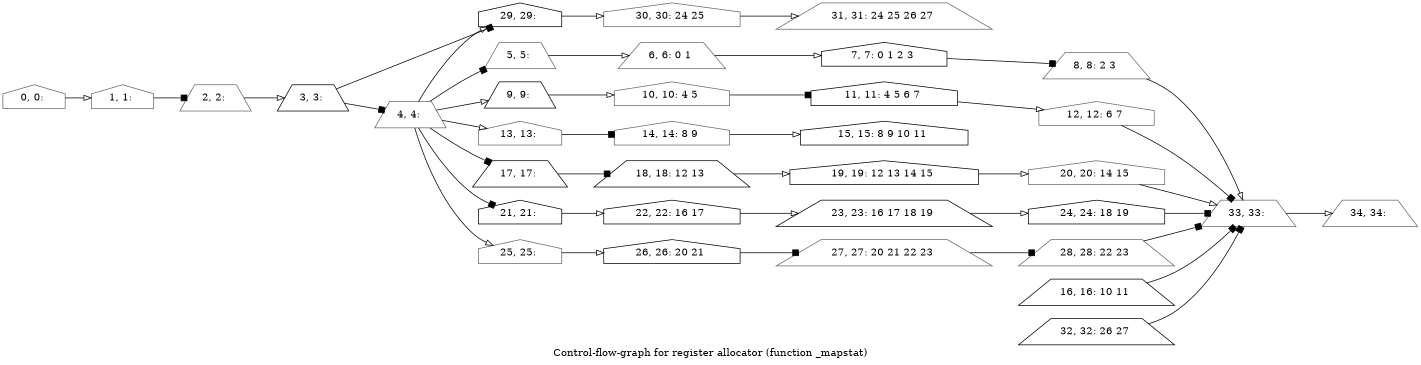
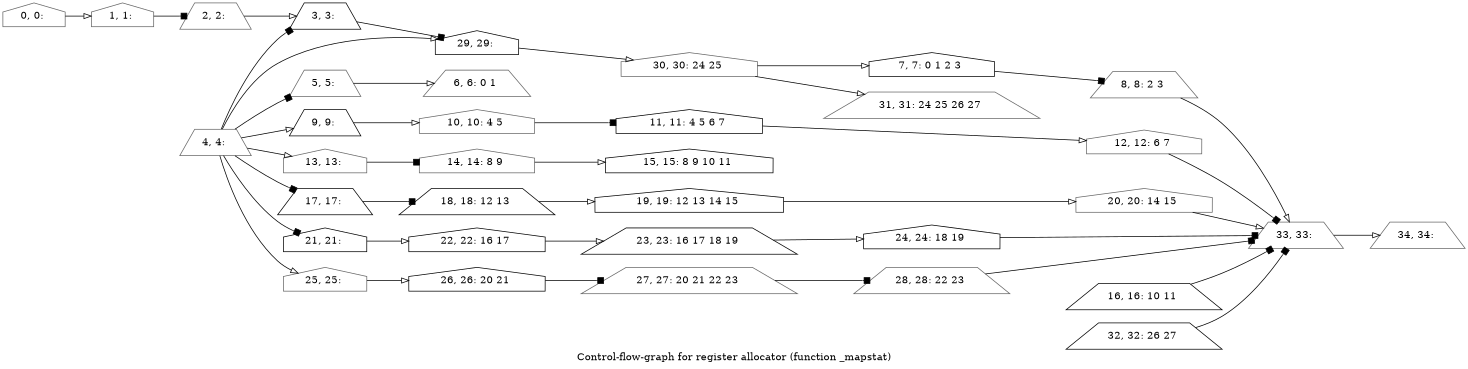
(764, 56) -> (810, 66)
(361, 106) -> (247, 77)
